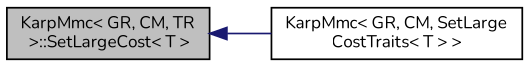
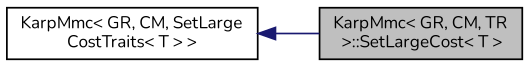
(249, 34) -> (297, 34)
